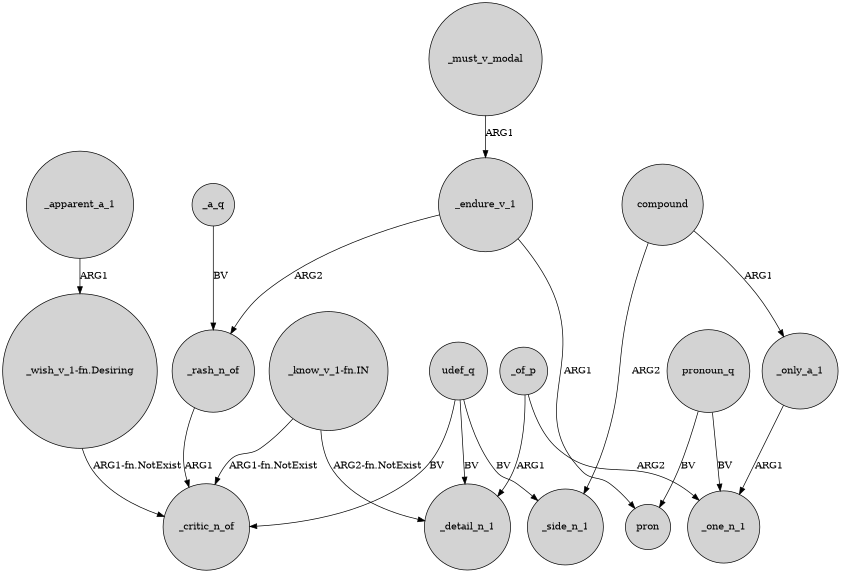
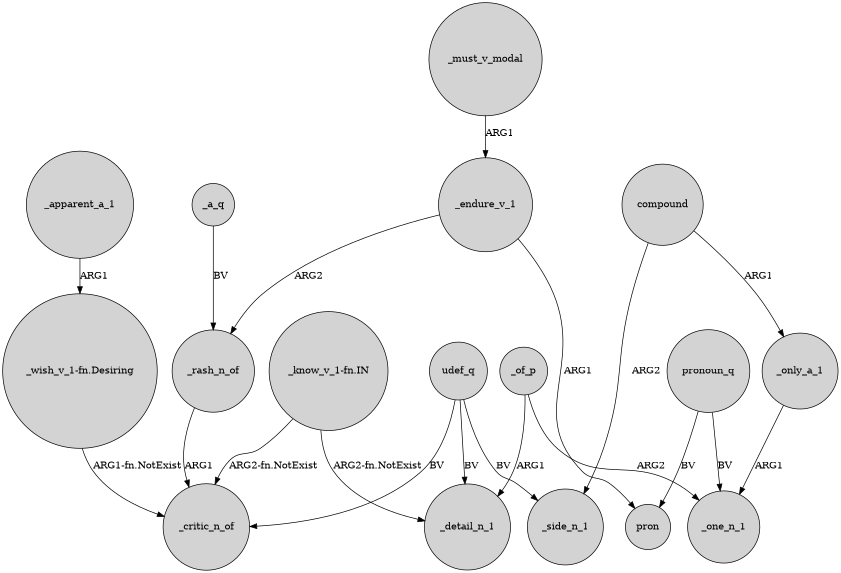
(273, 466) -> (273, 466)
